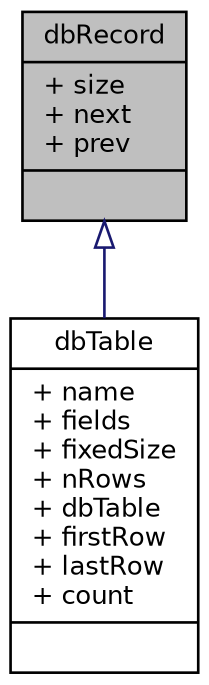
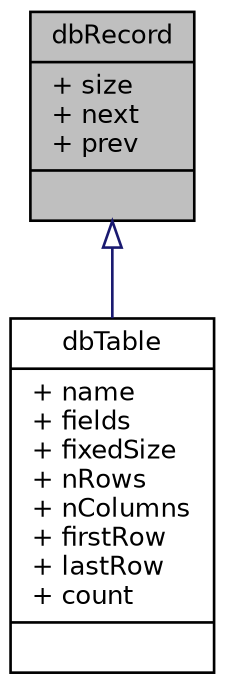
(96, 509) -> (112, 509)
